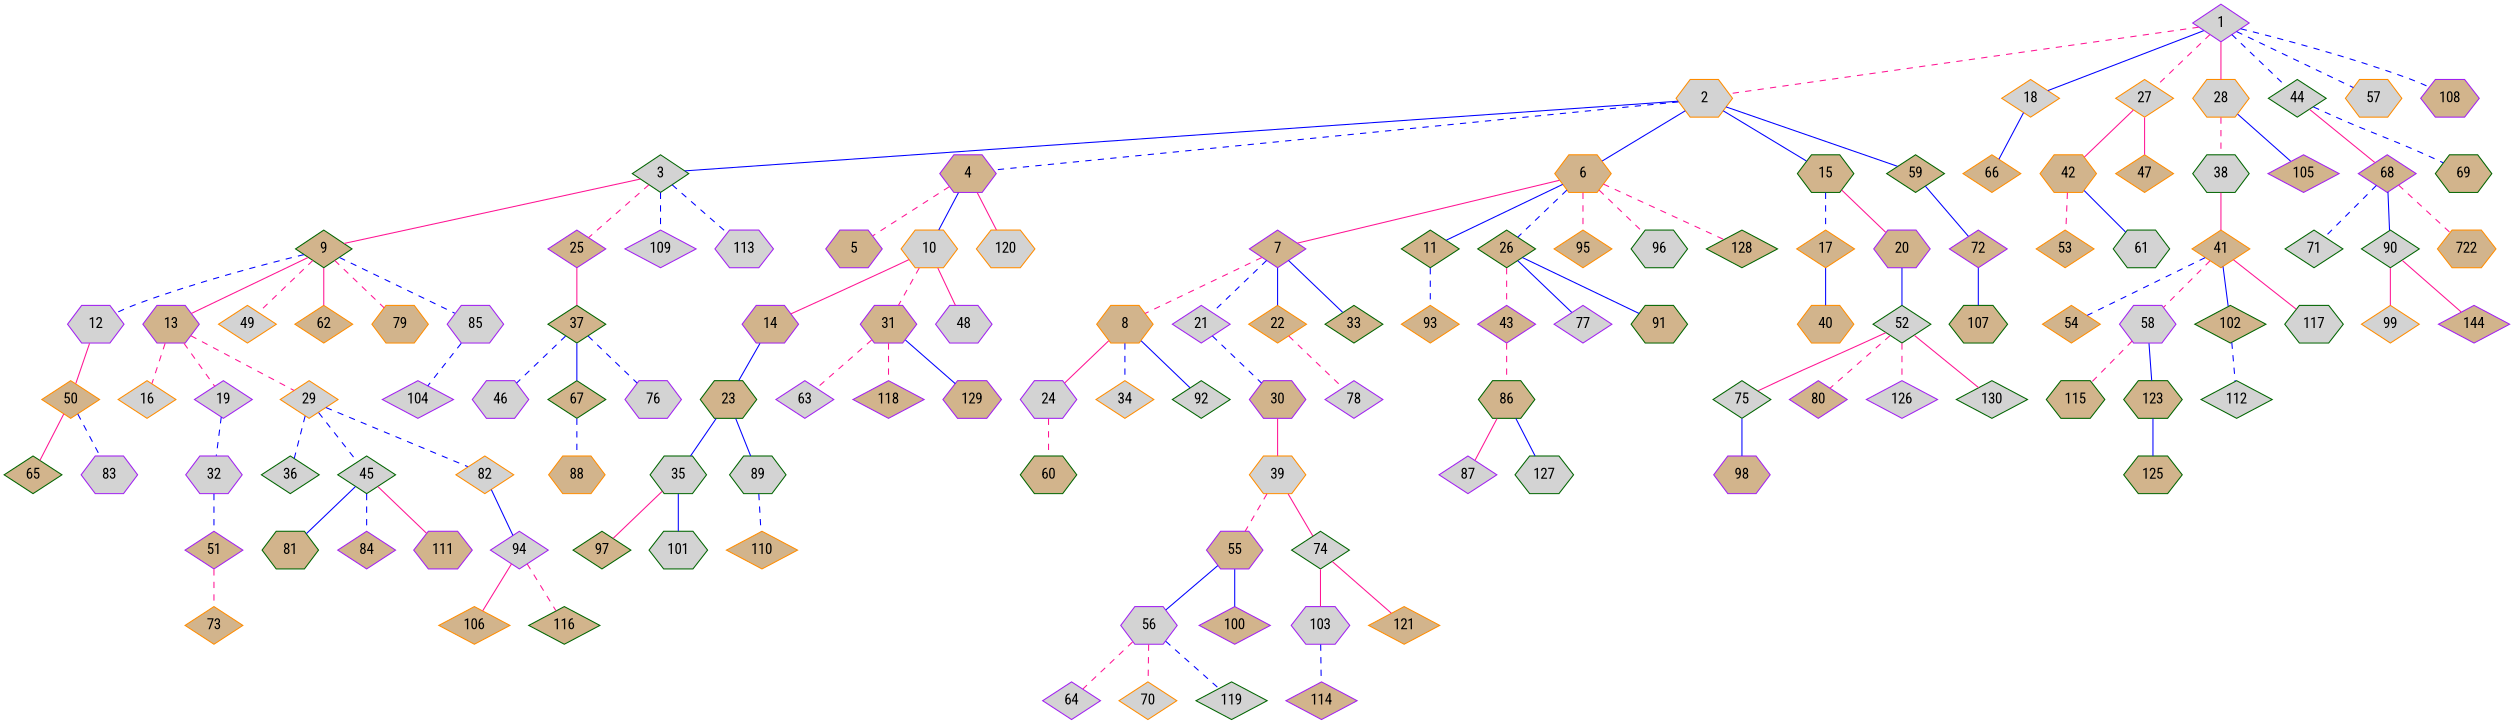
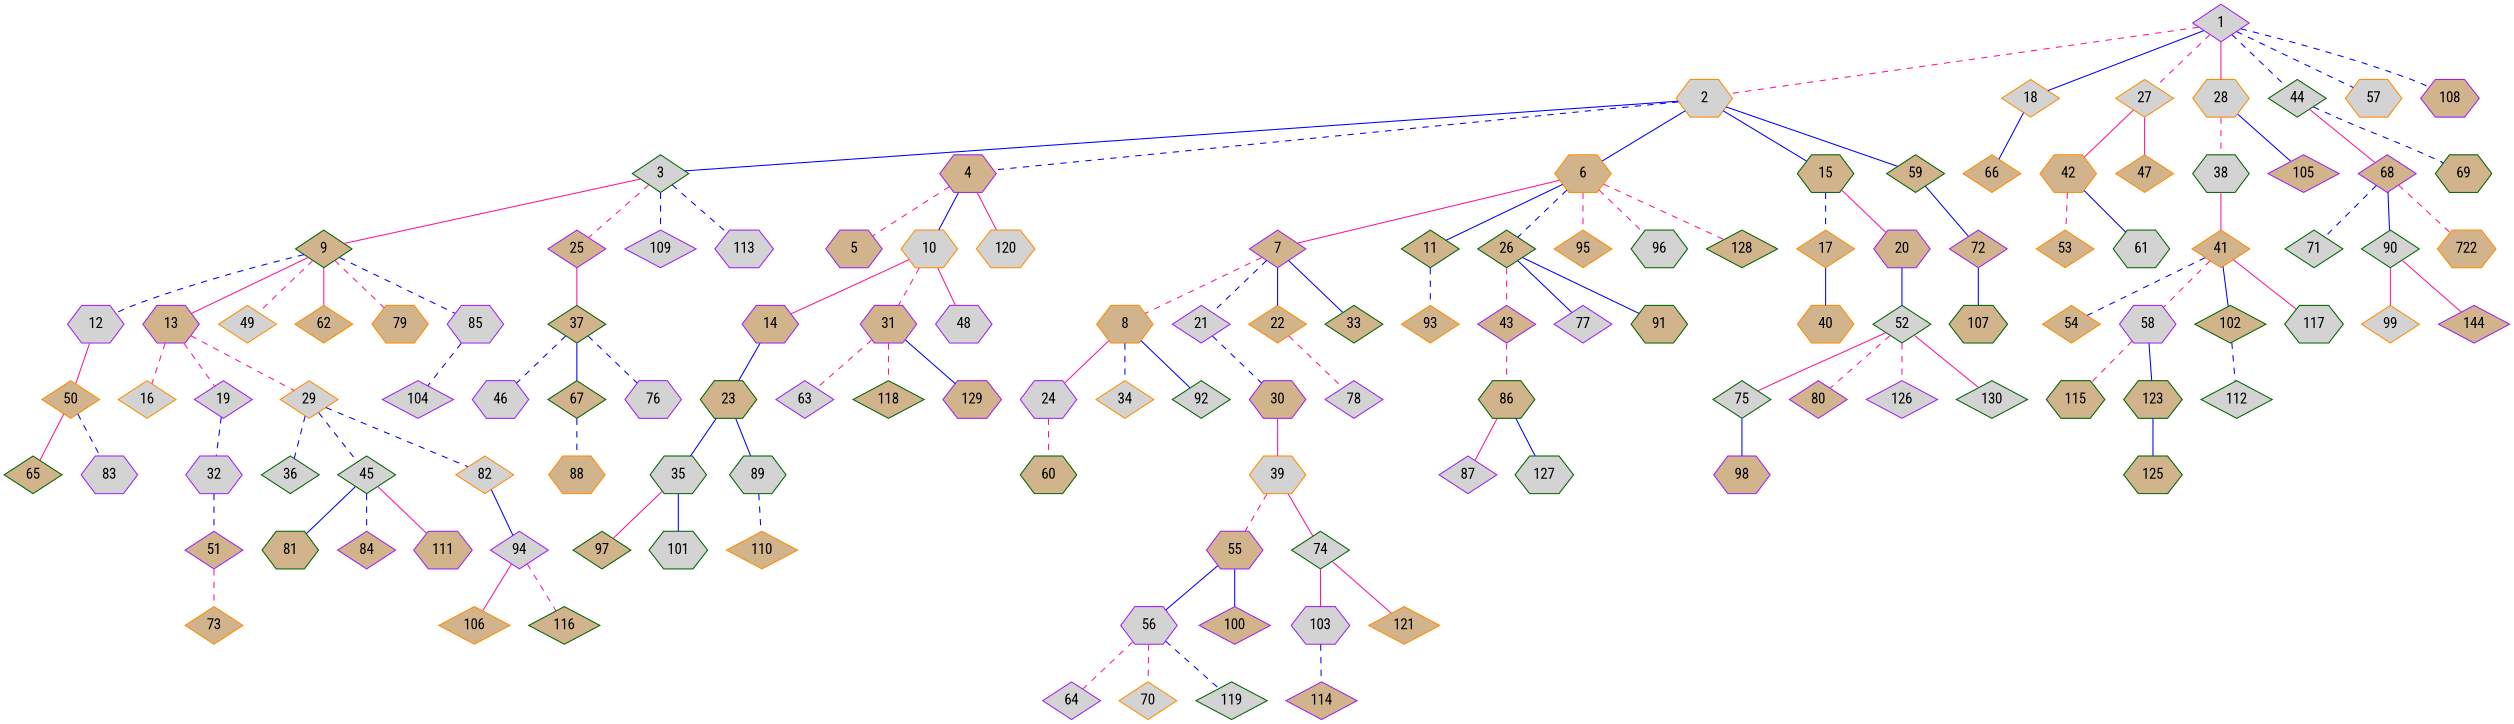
(889, 400) -> (889, 400)
